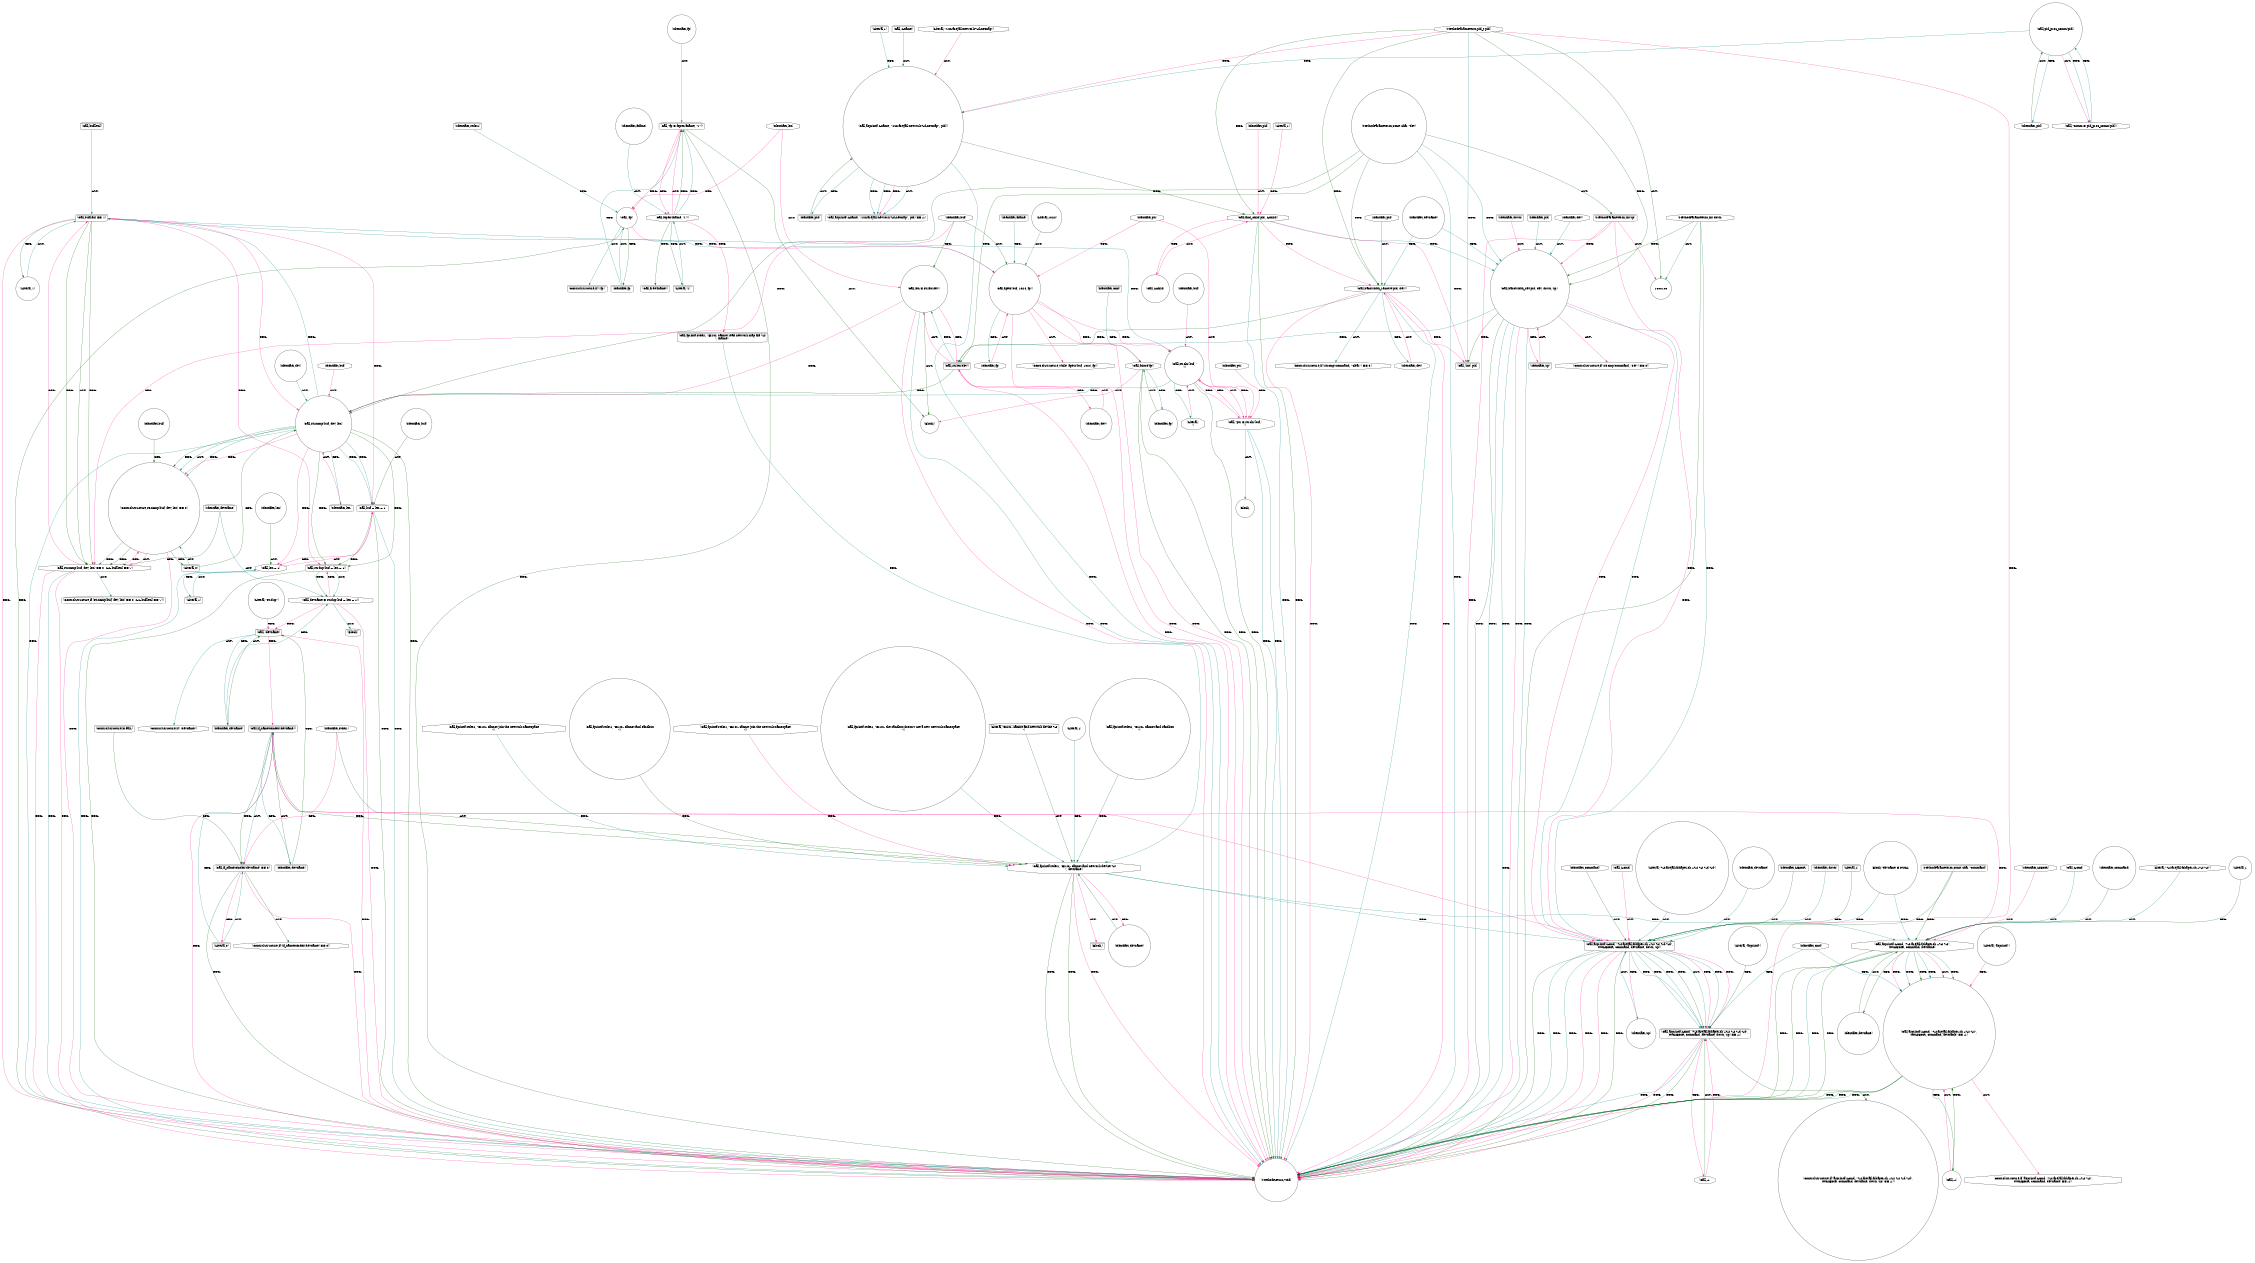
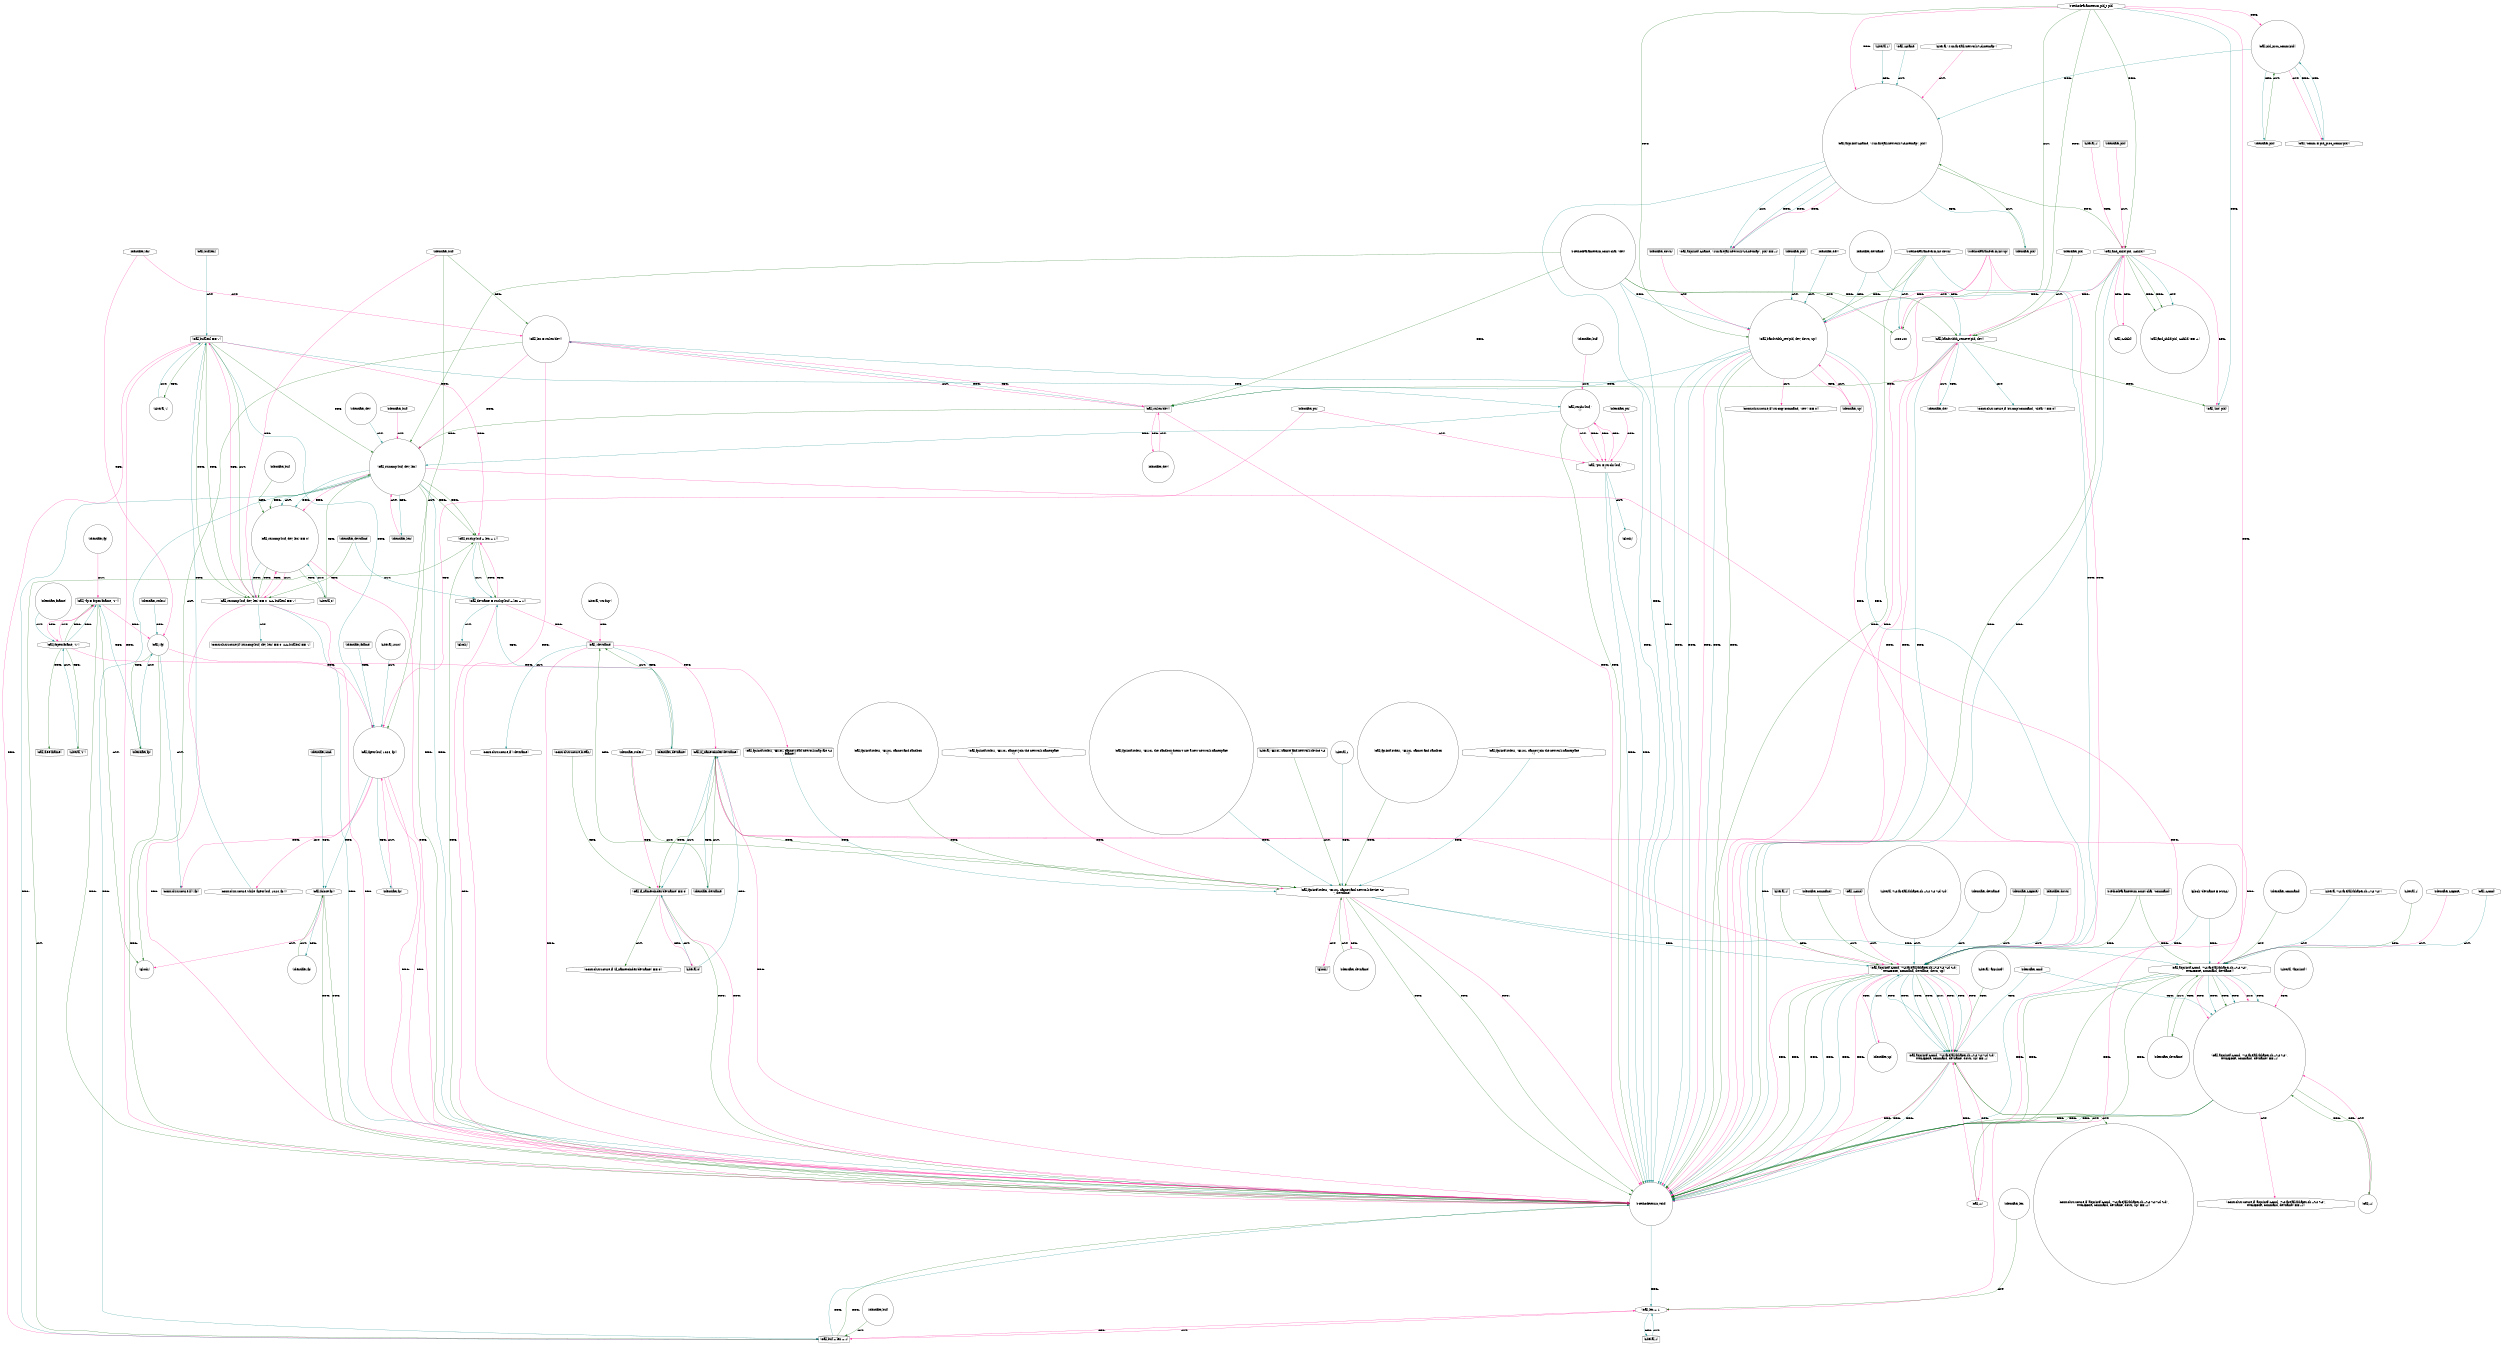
none -> (2194, 8)
(1522, 165) -> (1824, 295)
(1190, 244) -> (2119, 295)
(262, 253) -> (196, 622)
(256, 262) -> (290, 399)
(1458, 289) -> (2223, 339)
(1426, 328) -> (2088, 374)
(1105, 329) -> (281, 839)
(1480, 334) -> none
none -> (2175, 339)
(1081, 340) -> (348, 831)
(1193, 424) -> none
(154, 508) -> (285, 539)
(355, 559) -> (40, 943)
(327, 568) -> (478, 539)
(375, 868) -> (466, 892)
(336, 1142) -> (1651, 1265)
